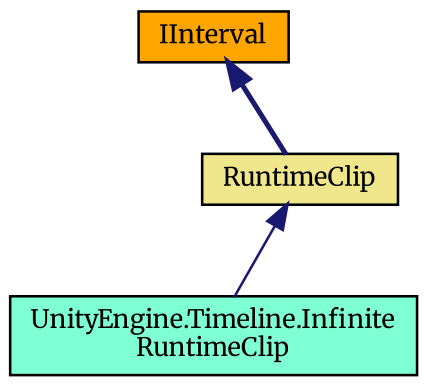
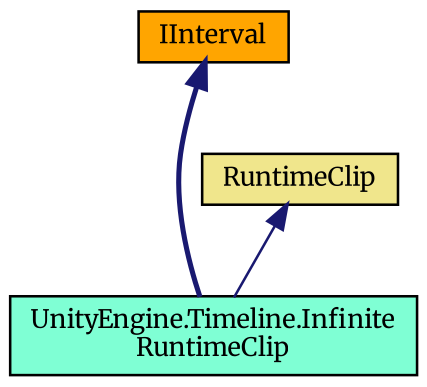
(264, 119) -> (179, 192)
